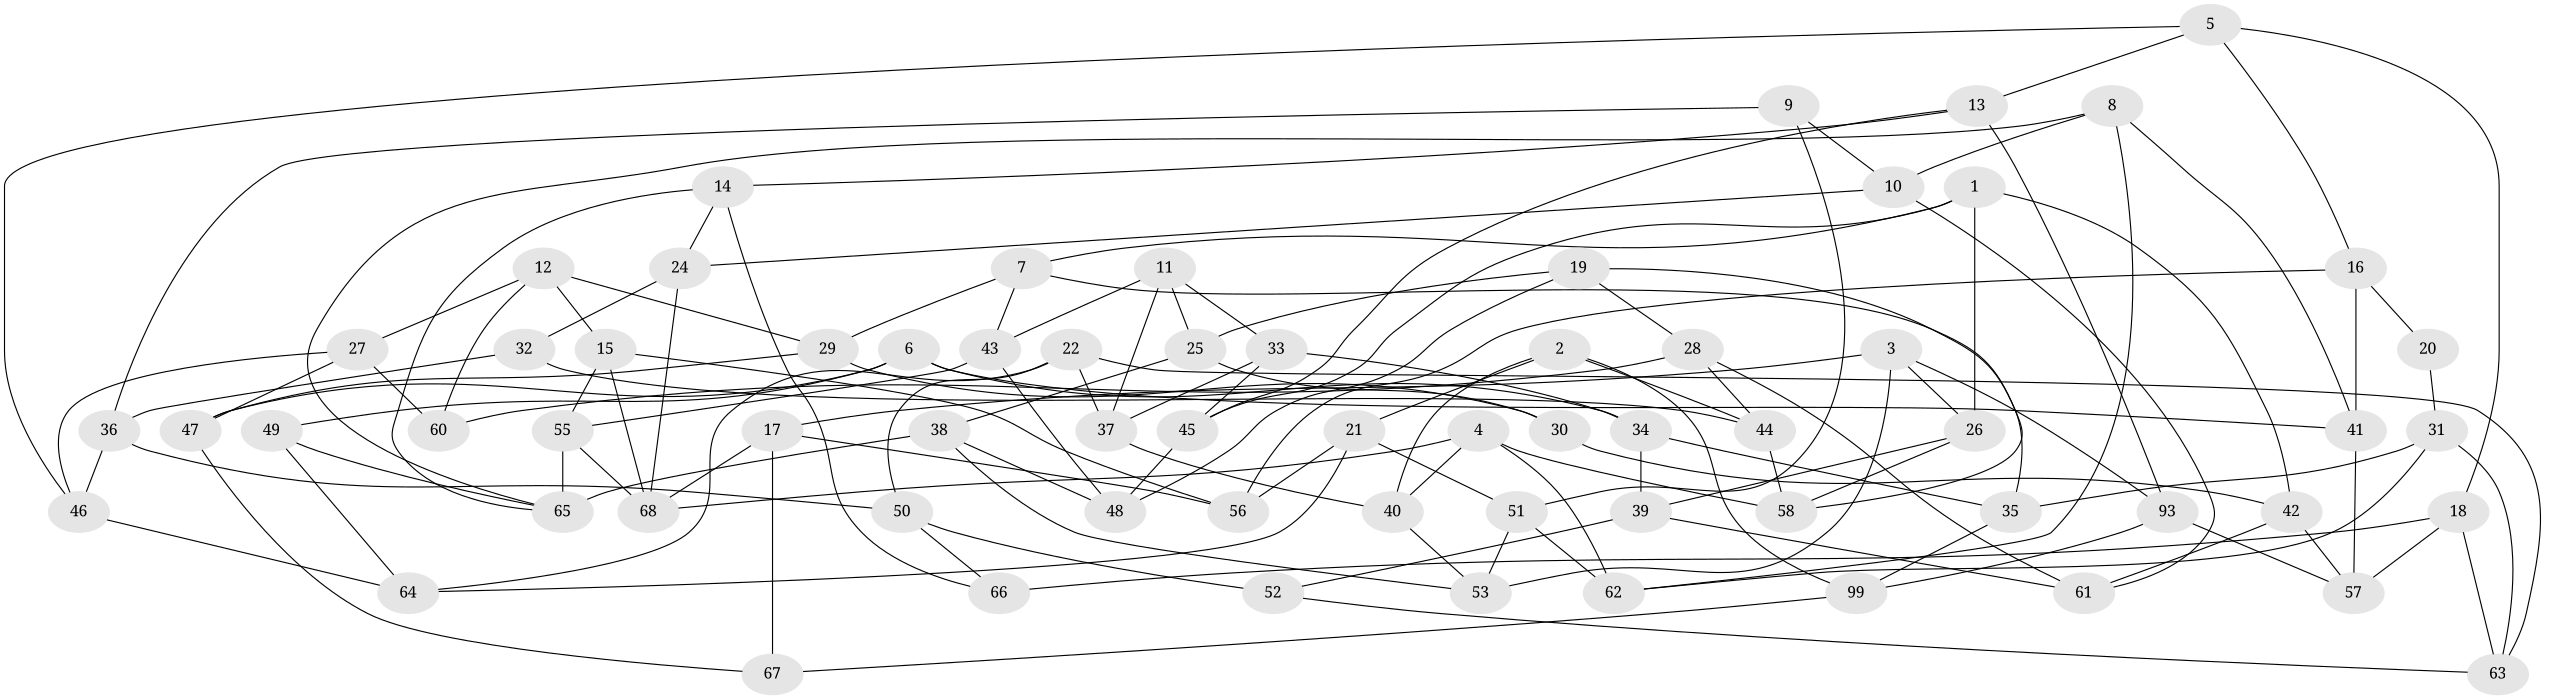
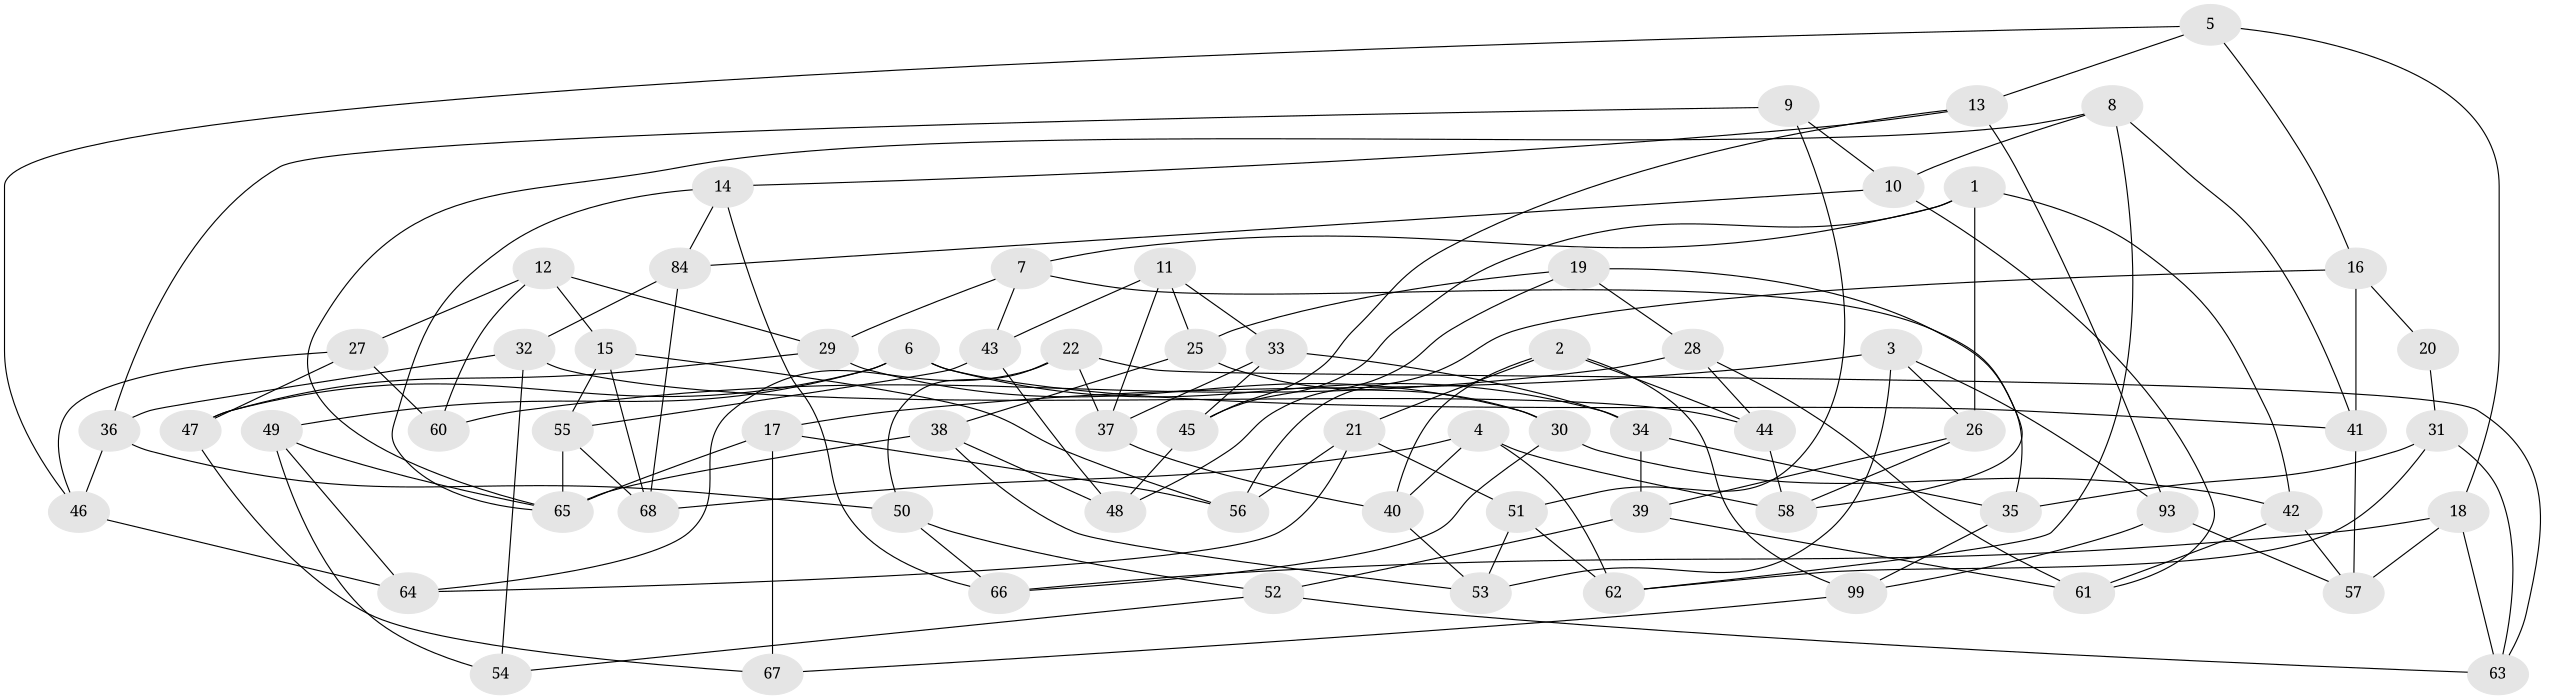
(680, 268) -> (680, 268)
(698, 479) -> (666, 470)
none -> (1315, 561)
none -> (501, 674)
